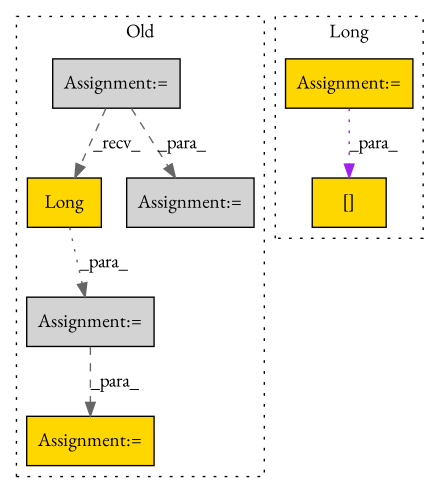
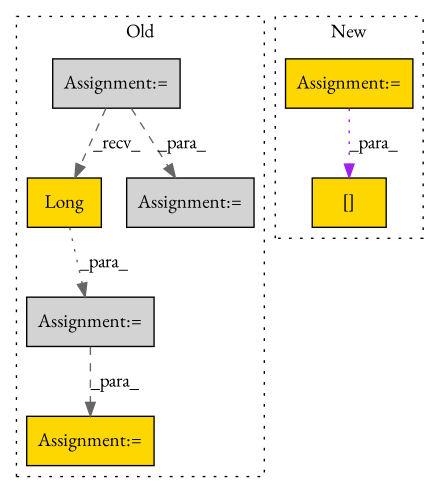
(349, 32) -> (349, 32)
